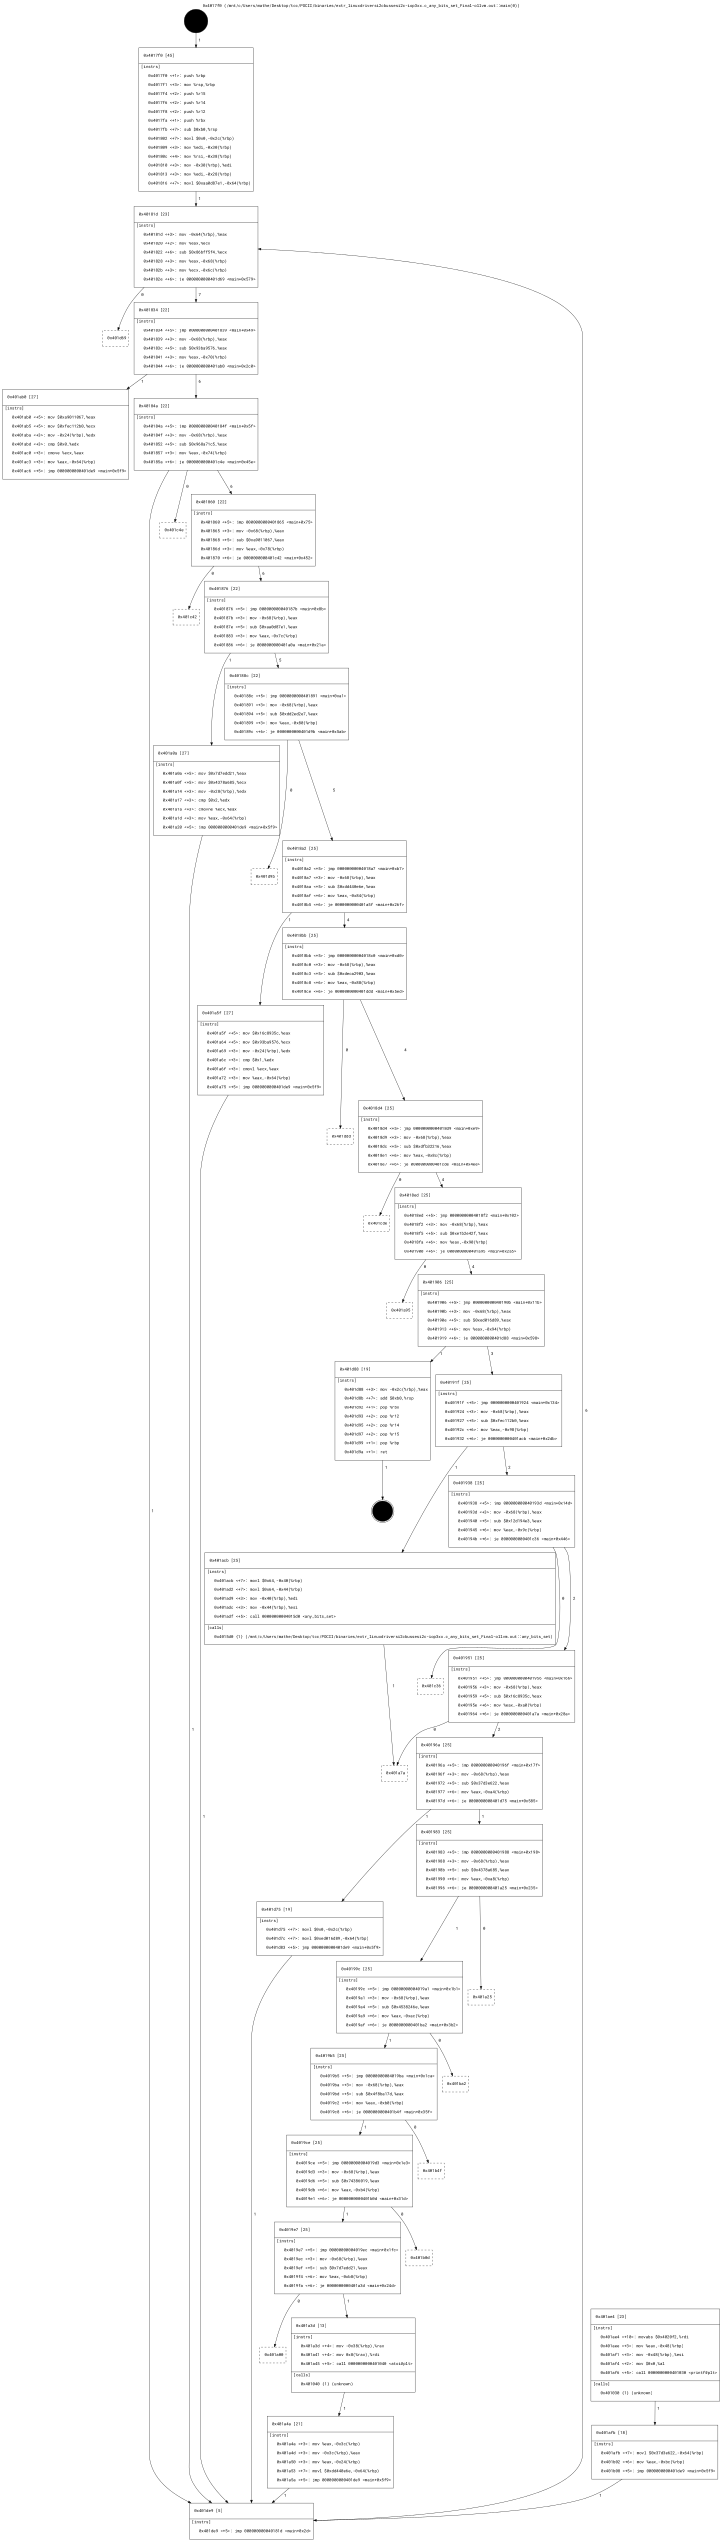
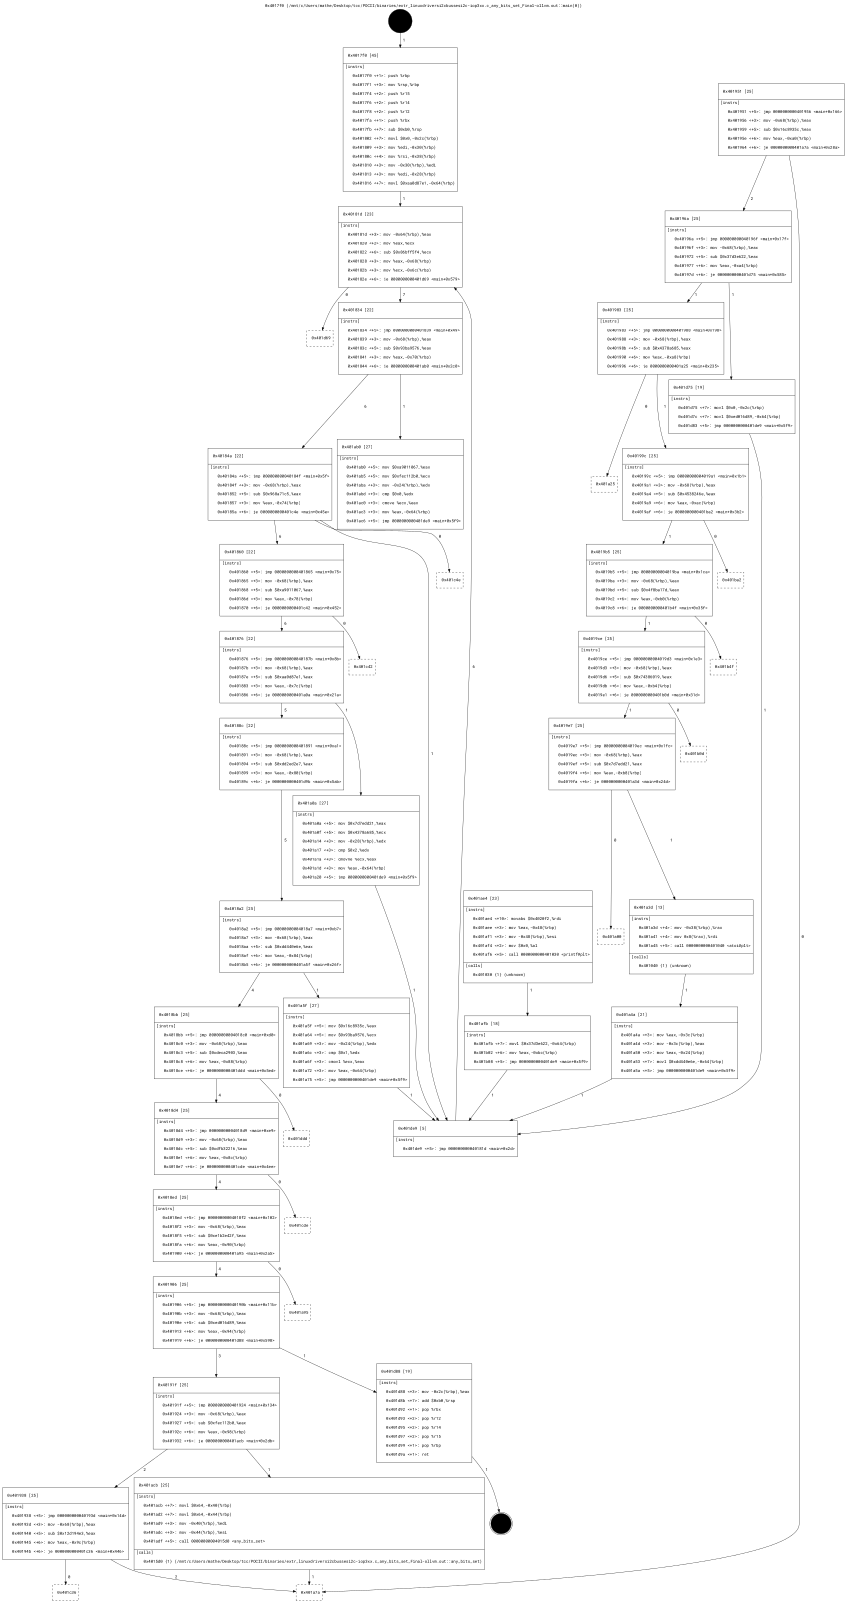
(264, 877) -> none
(571, 1597) -> (200, 1583)
